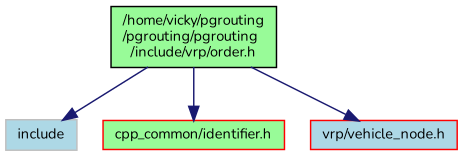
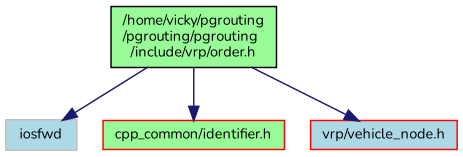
(41, 135) -> (41, 135)
